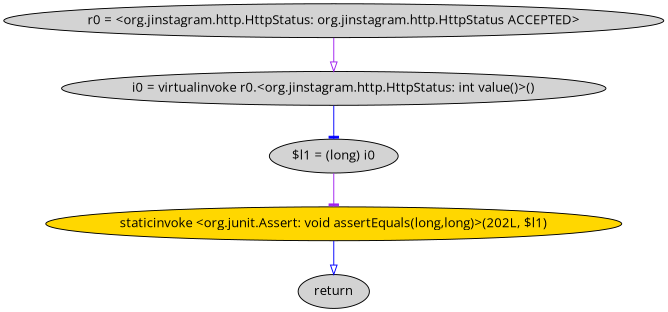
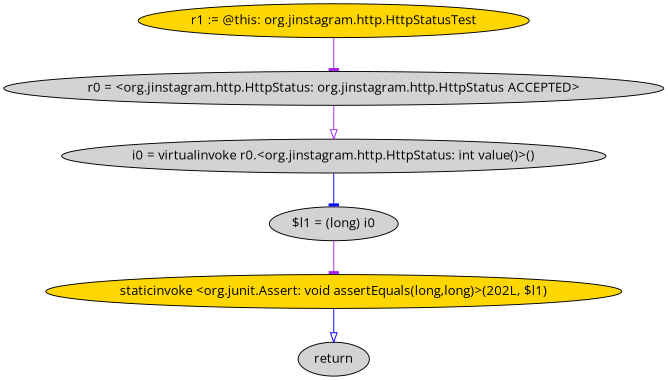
none -> (334, 21)
